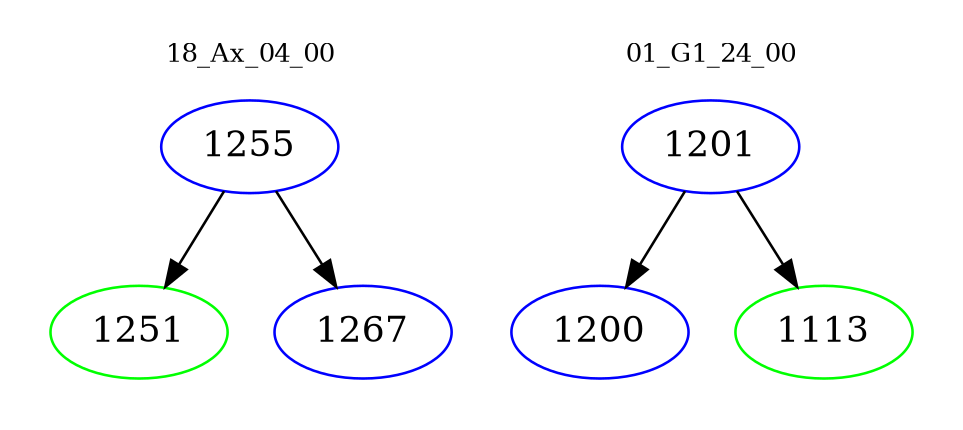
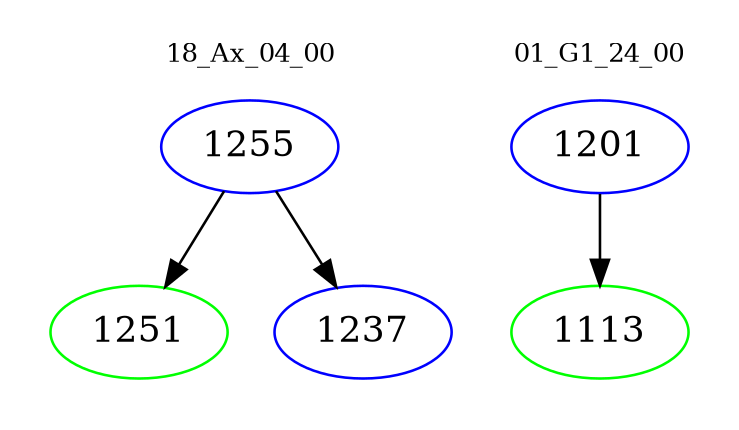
(363, 332) -> (363, 332)
(600, 332) -> none
